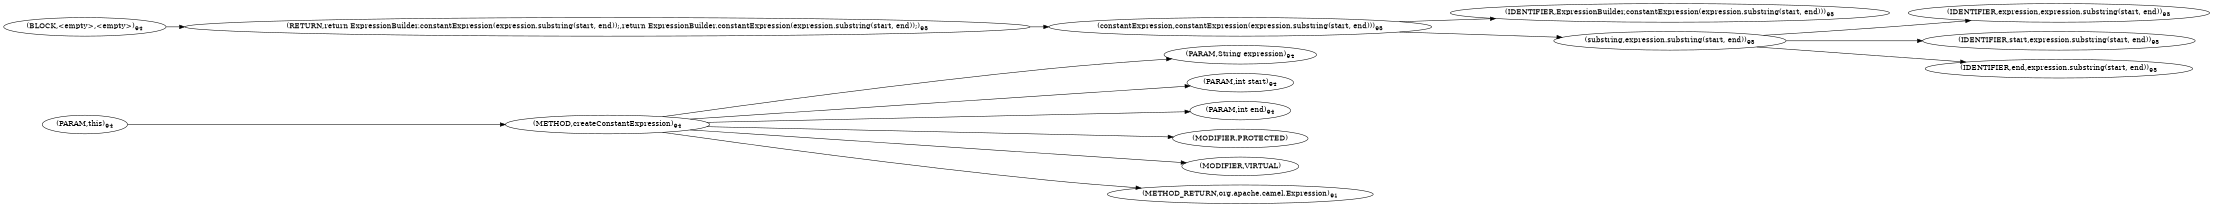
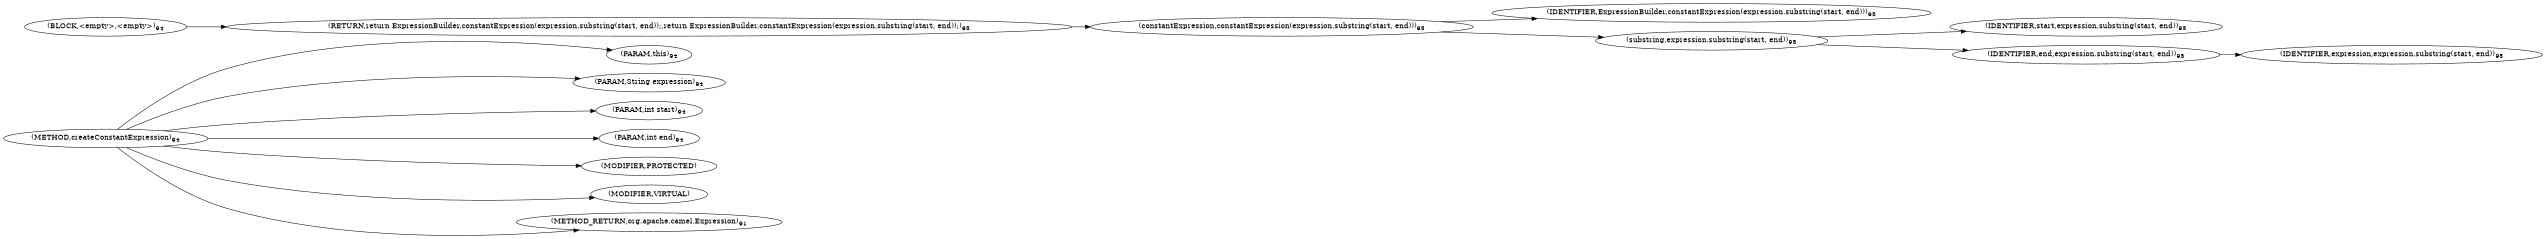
(1865, 29) -> (2228, 55)
(314, 125) -> (353, 46)
